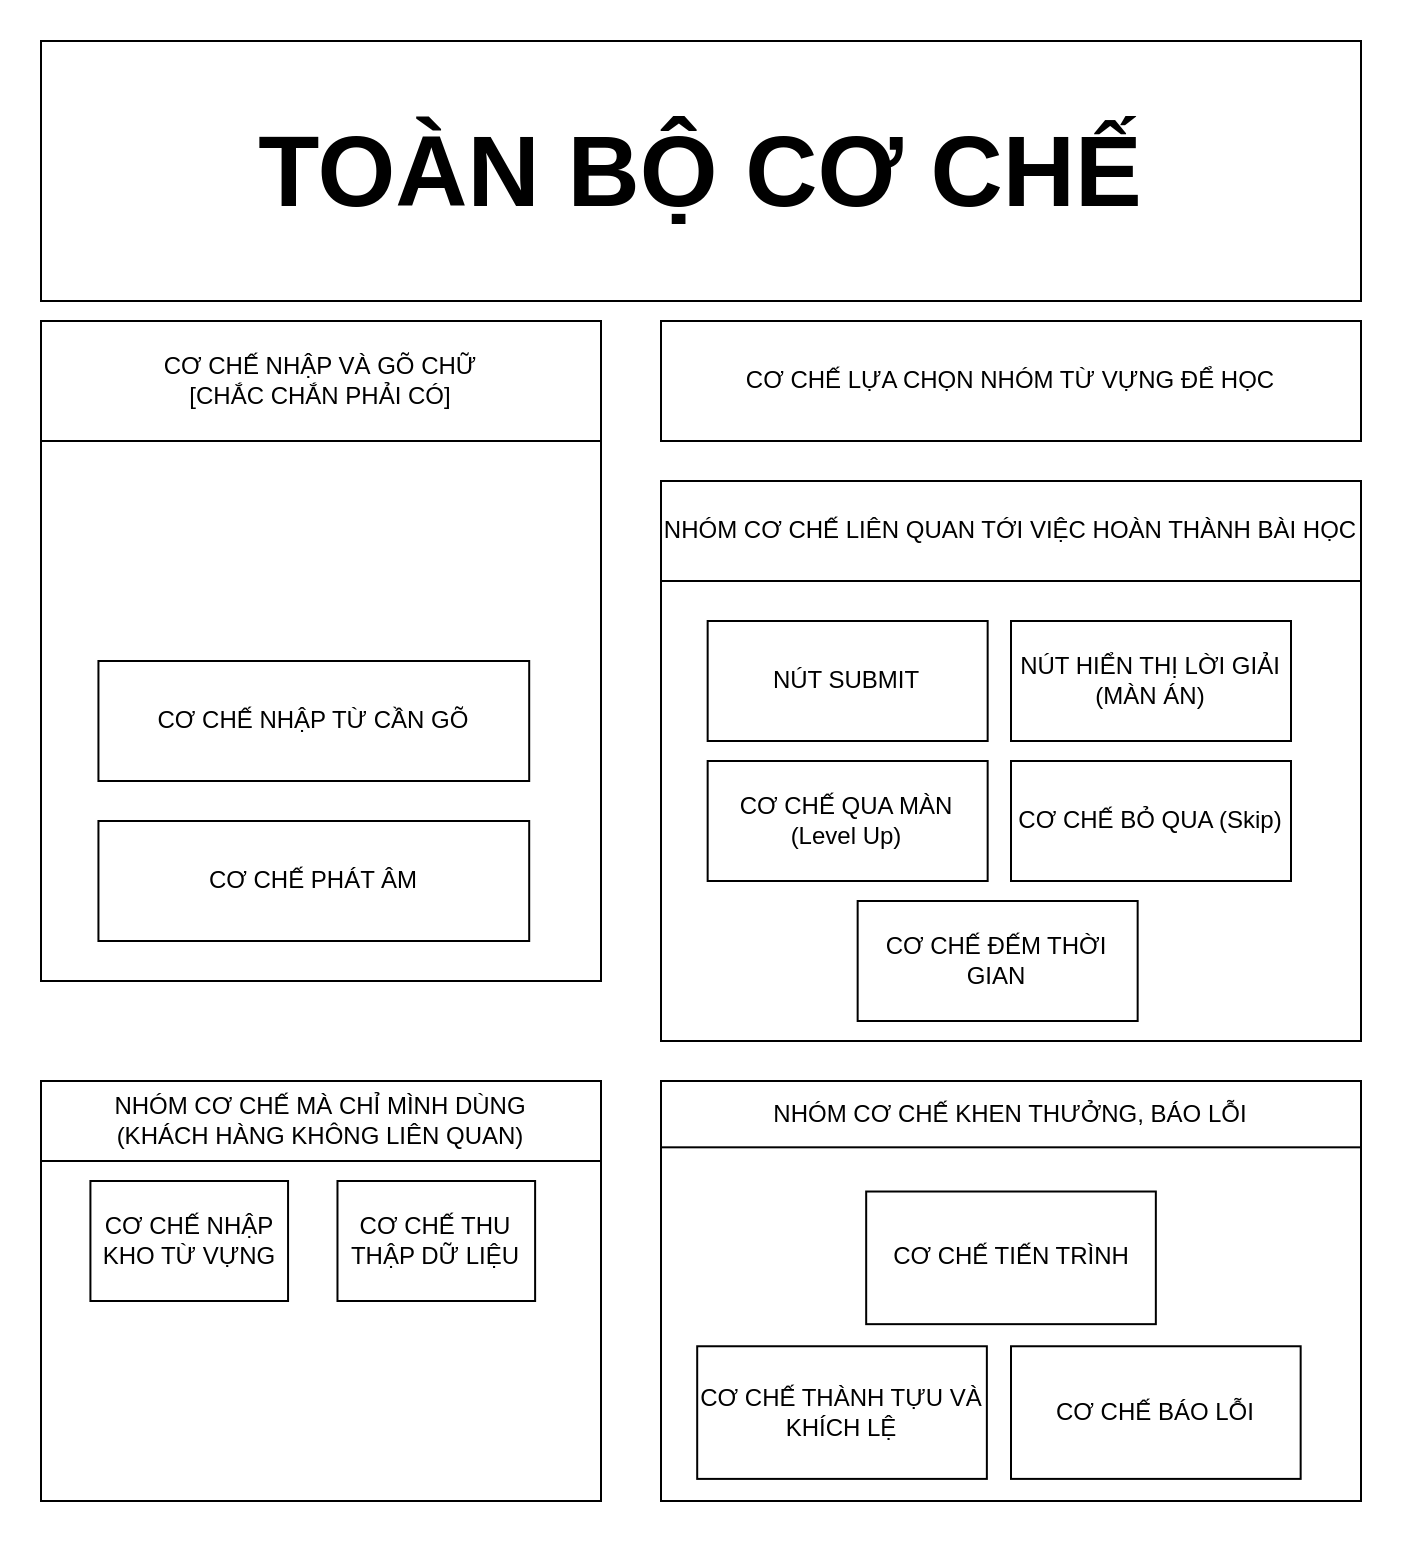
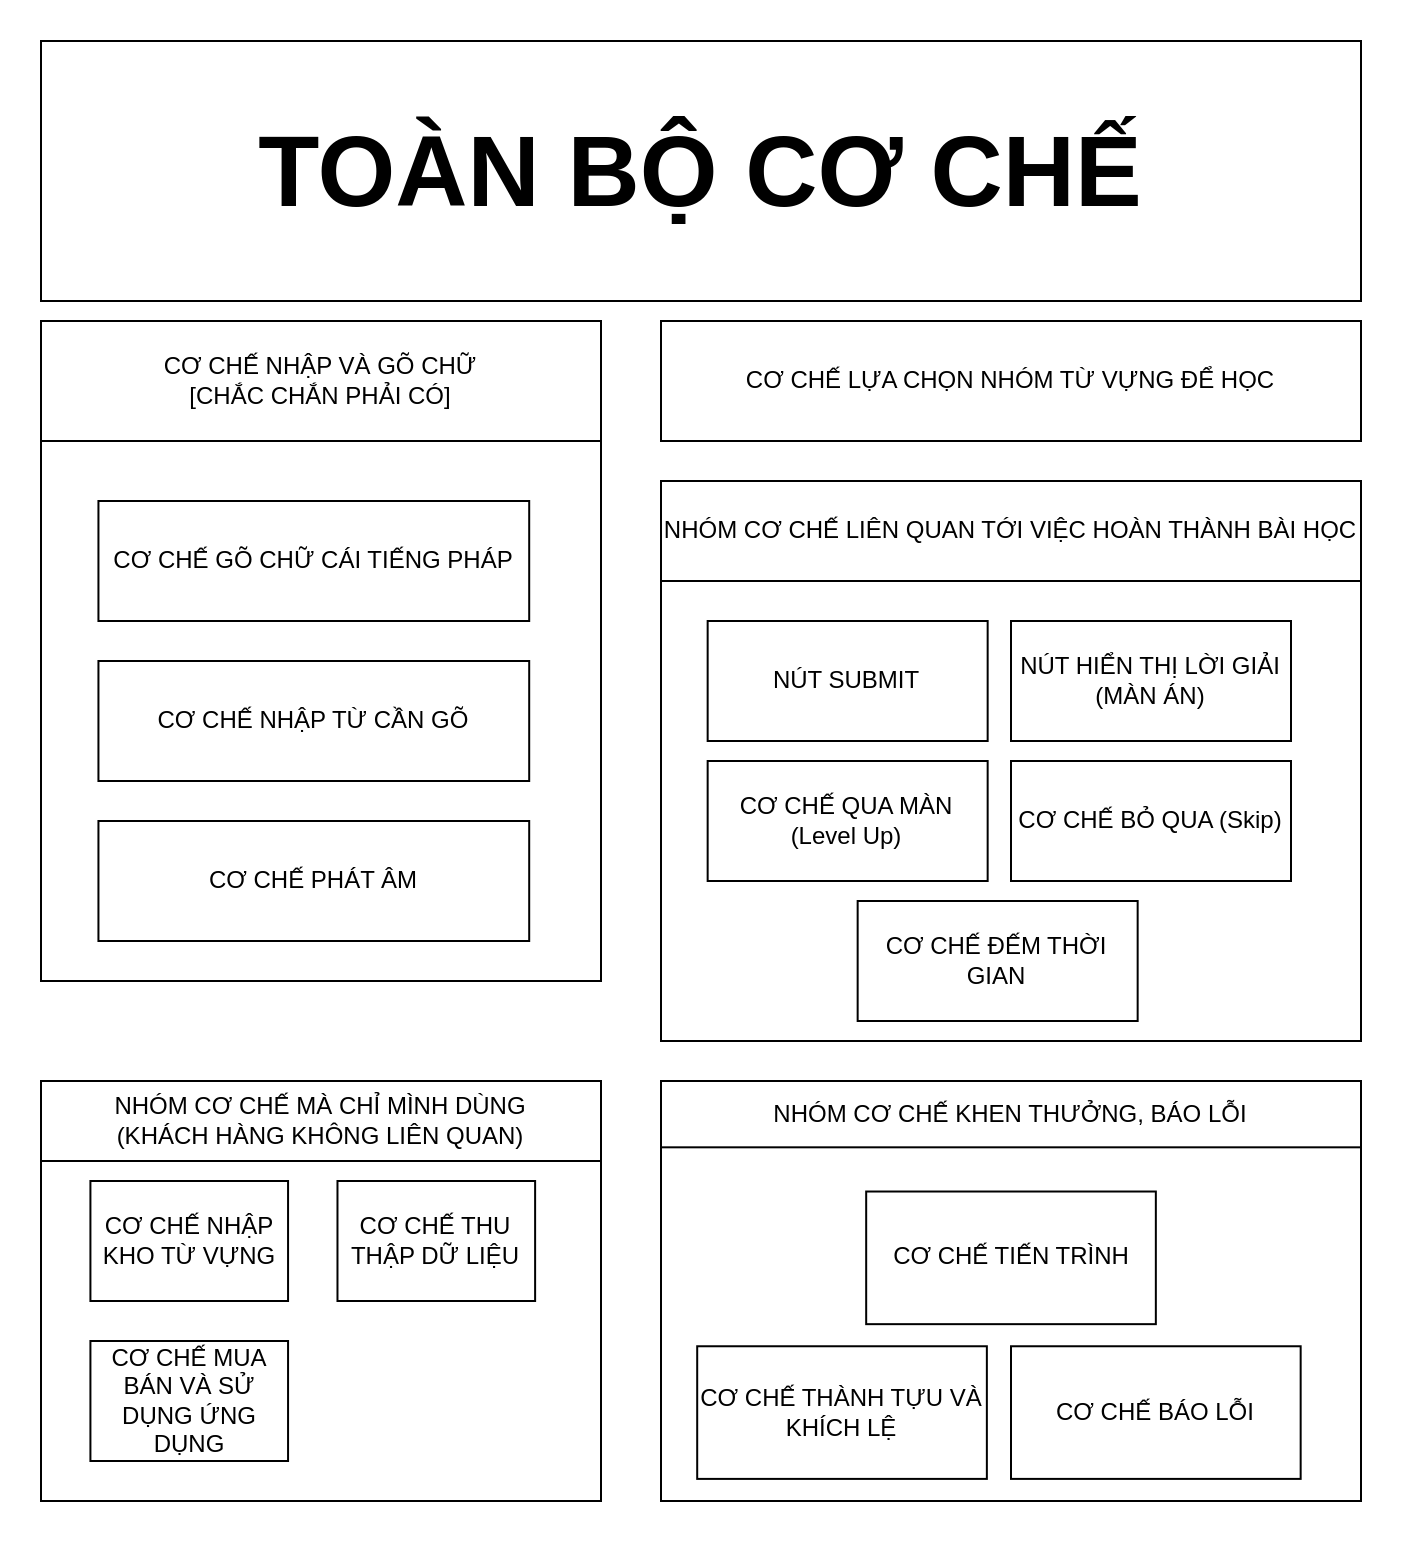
none -> (314, 561)
none -> (189, 1401)
